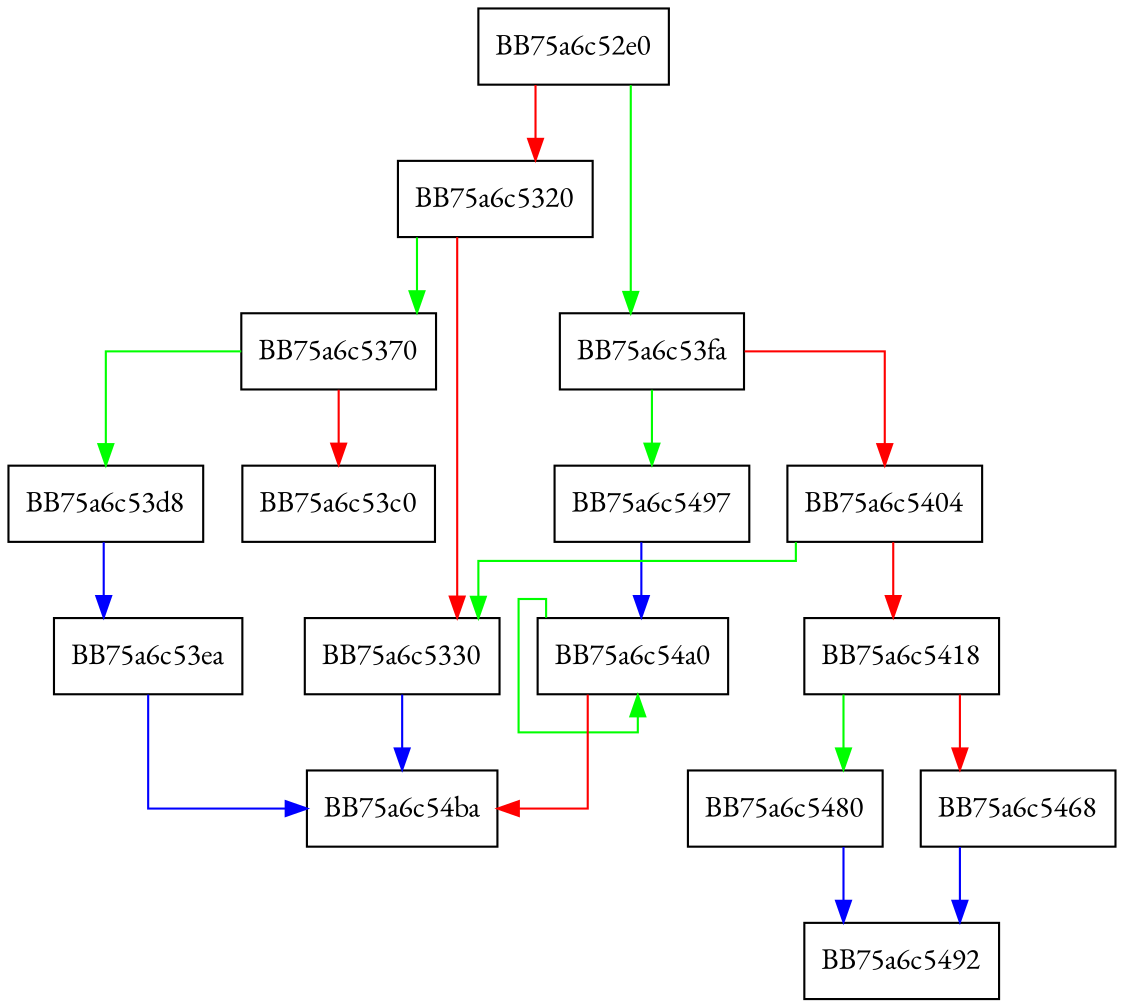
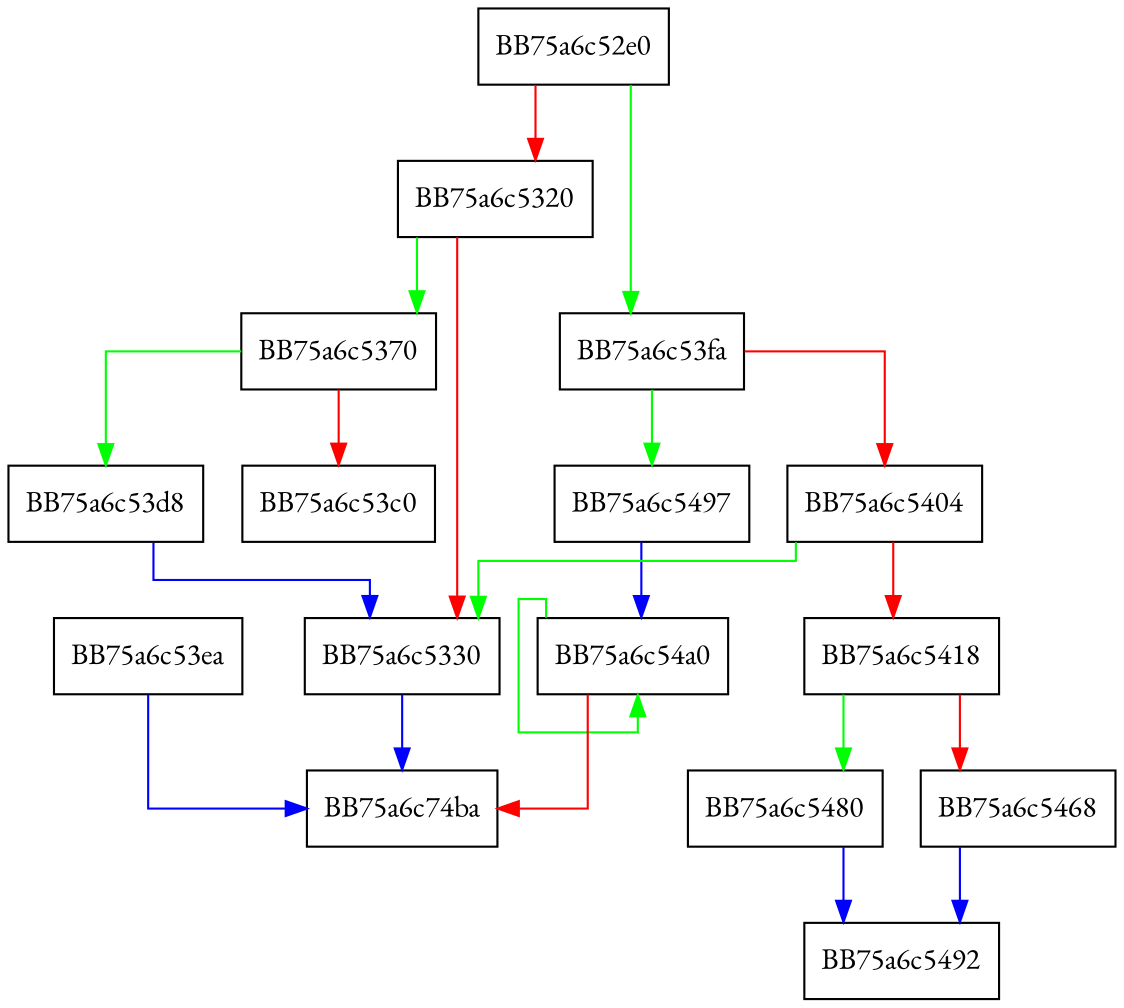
(104, 569) -> (251, 580)
(402, 809) -> (402, 809)
